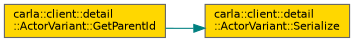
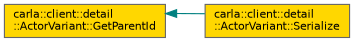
(180, 28) -> (191, 14)
